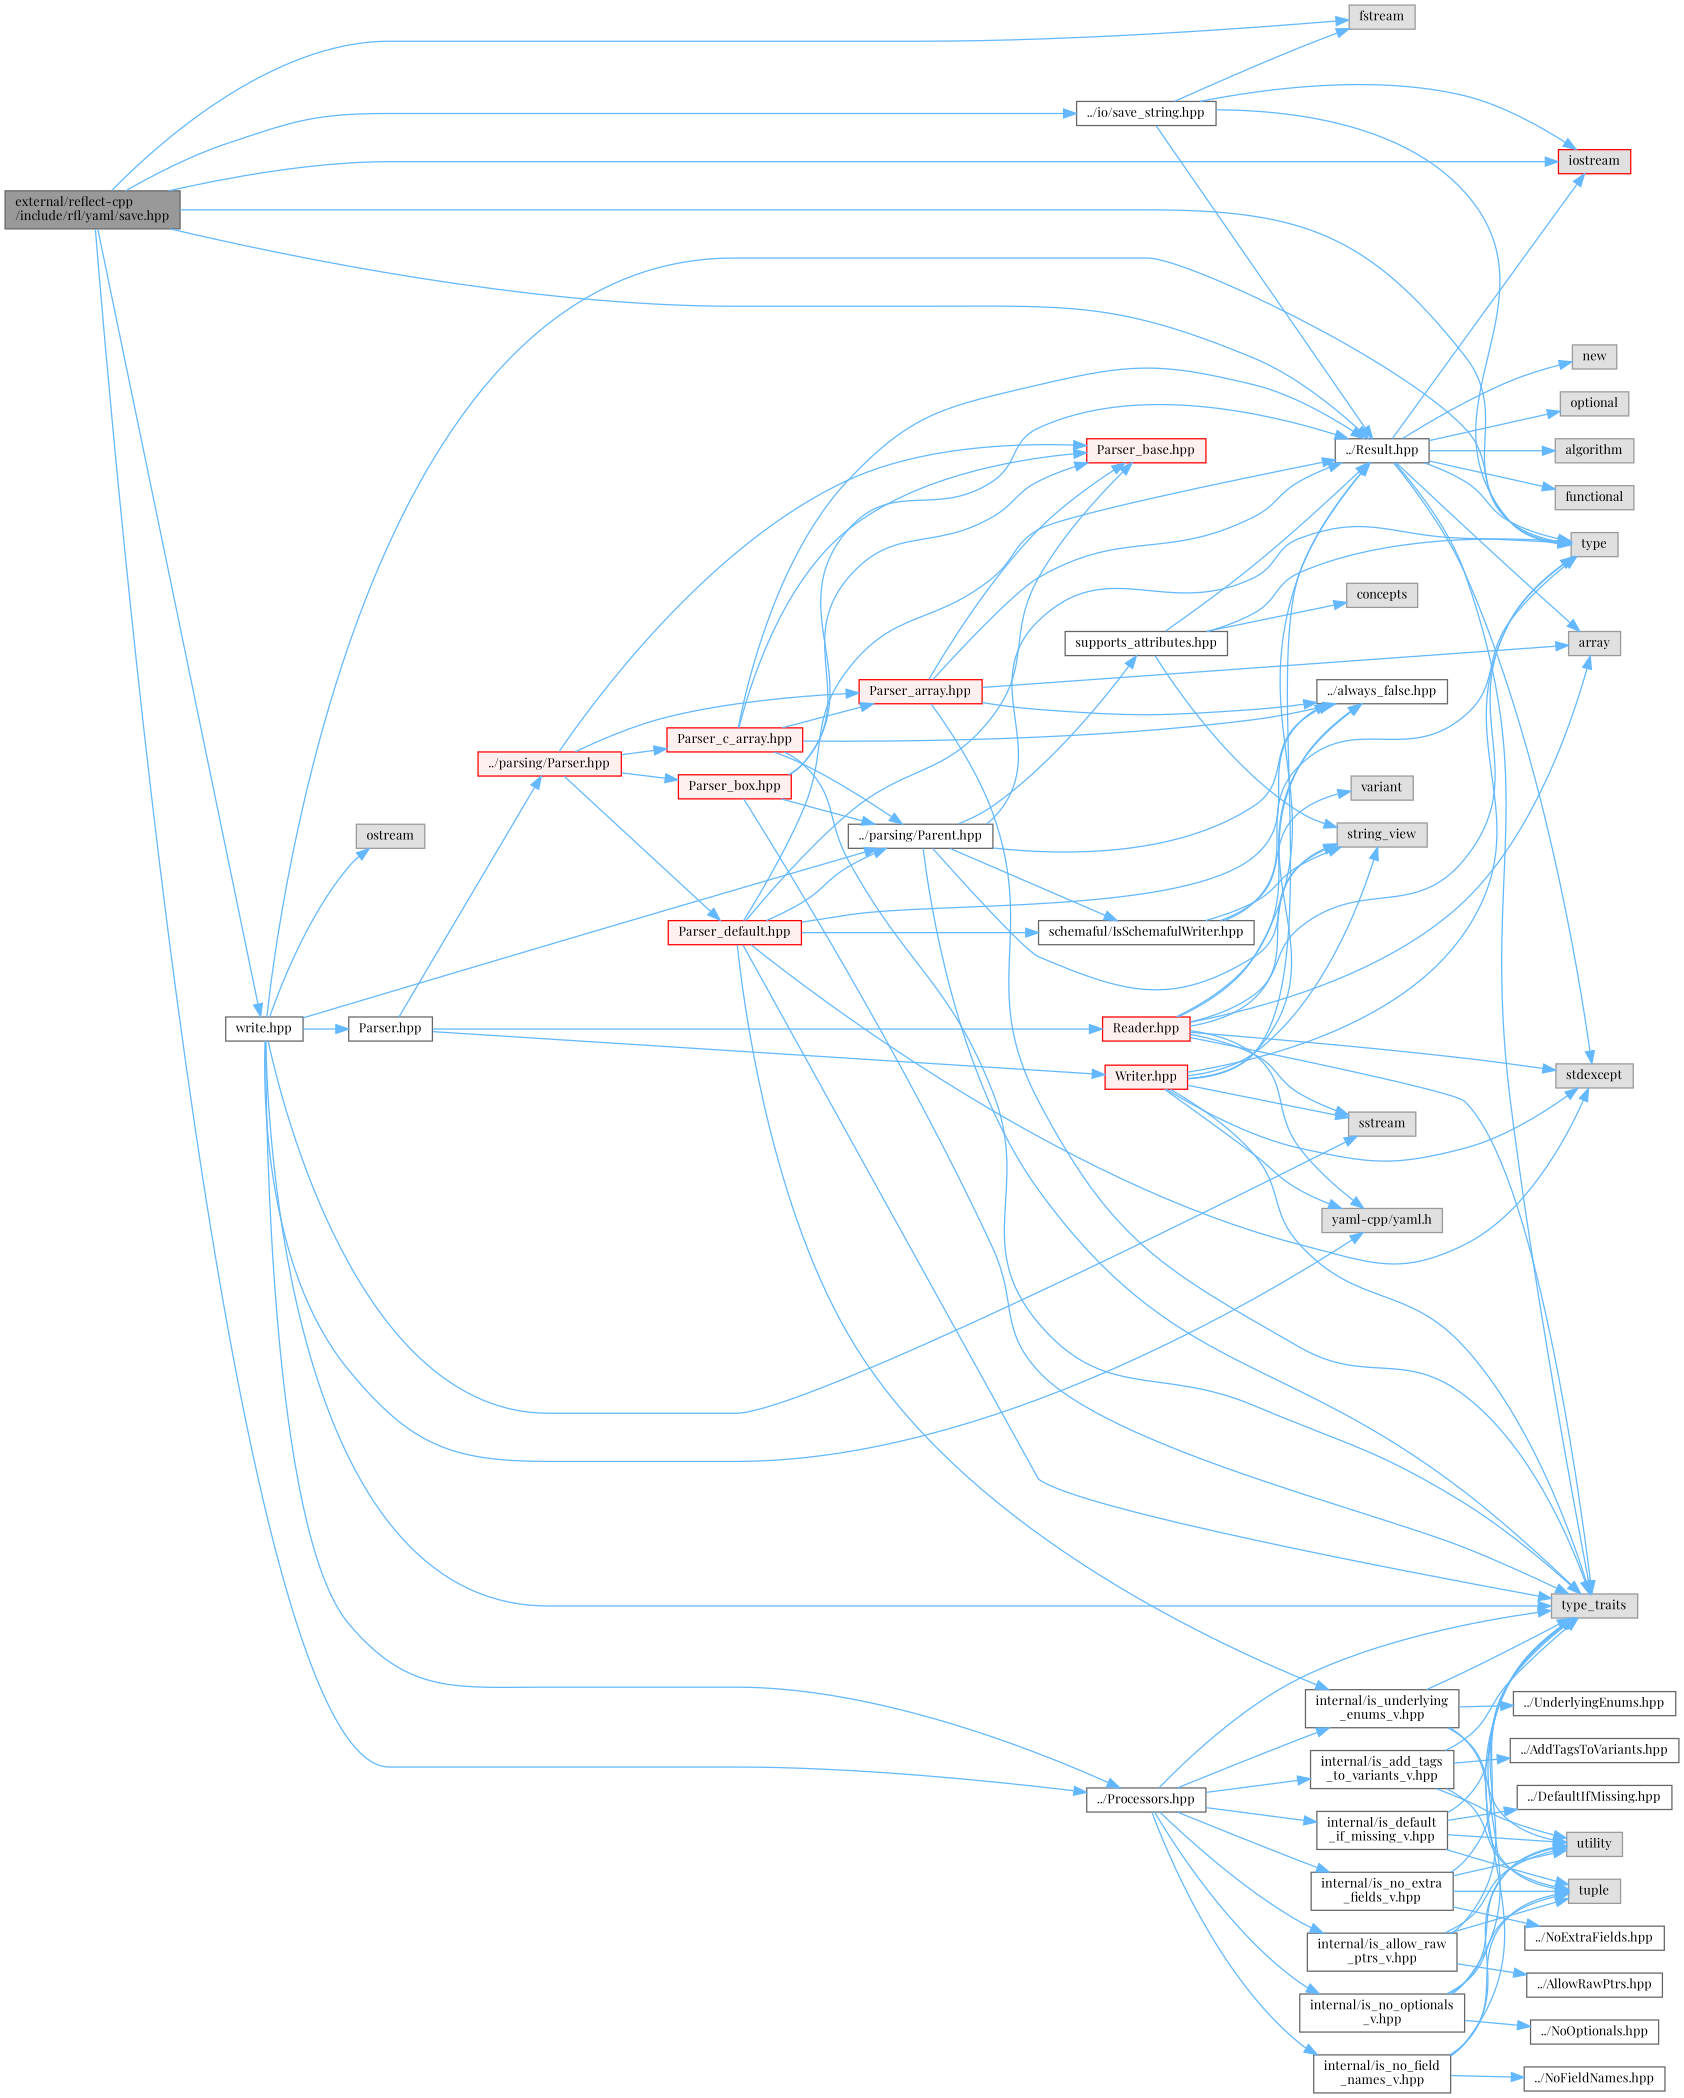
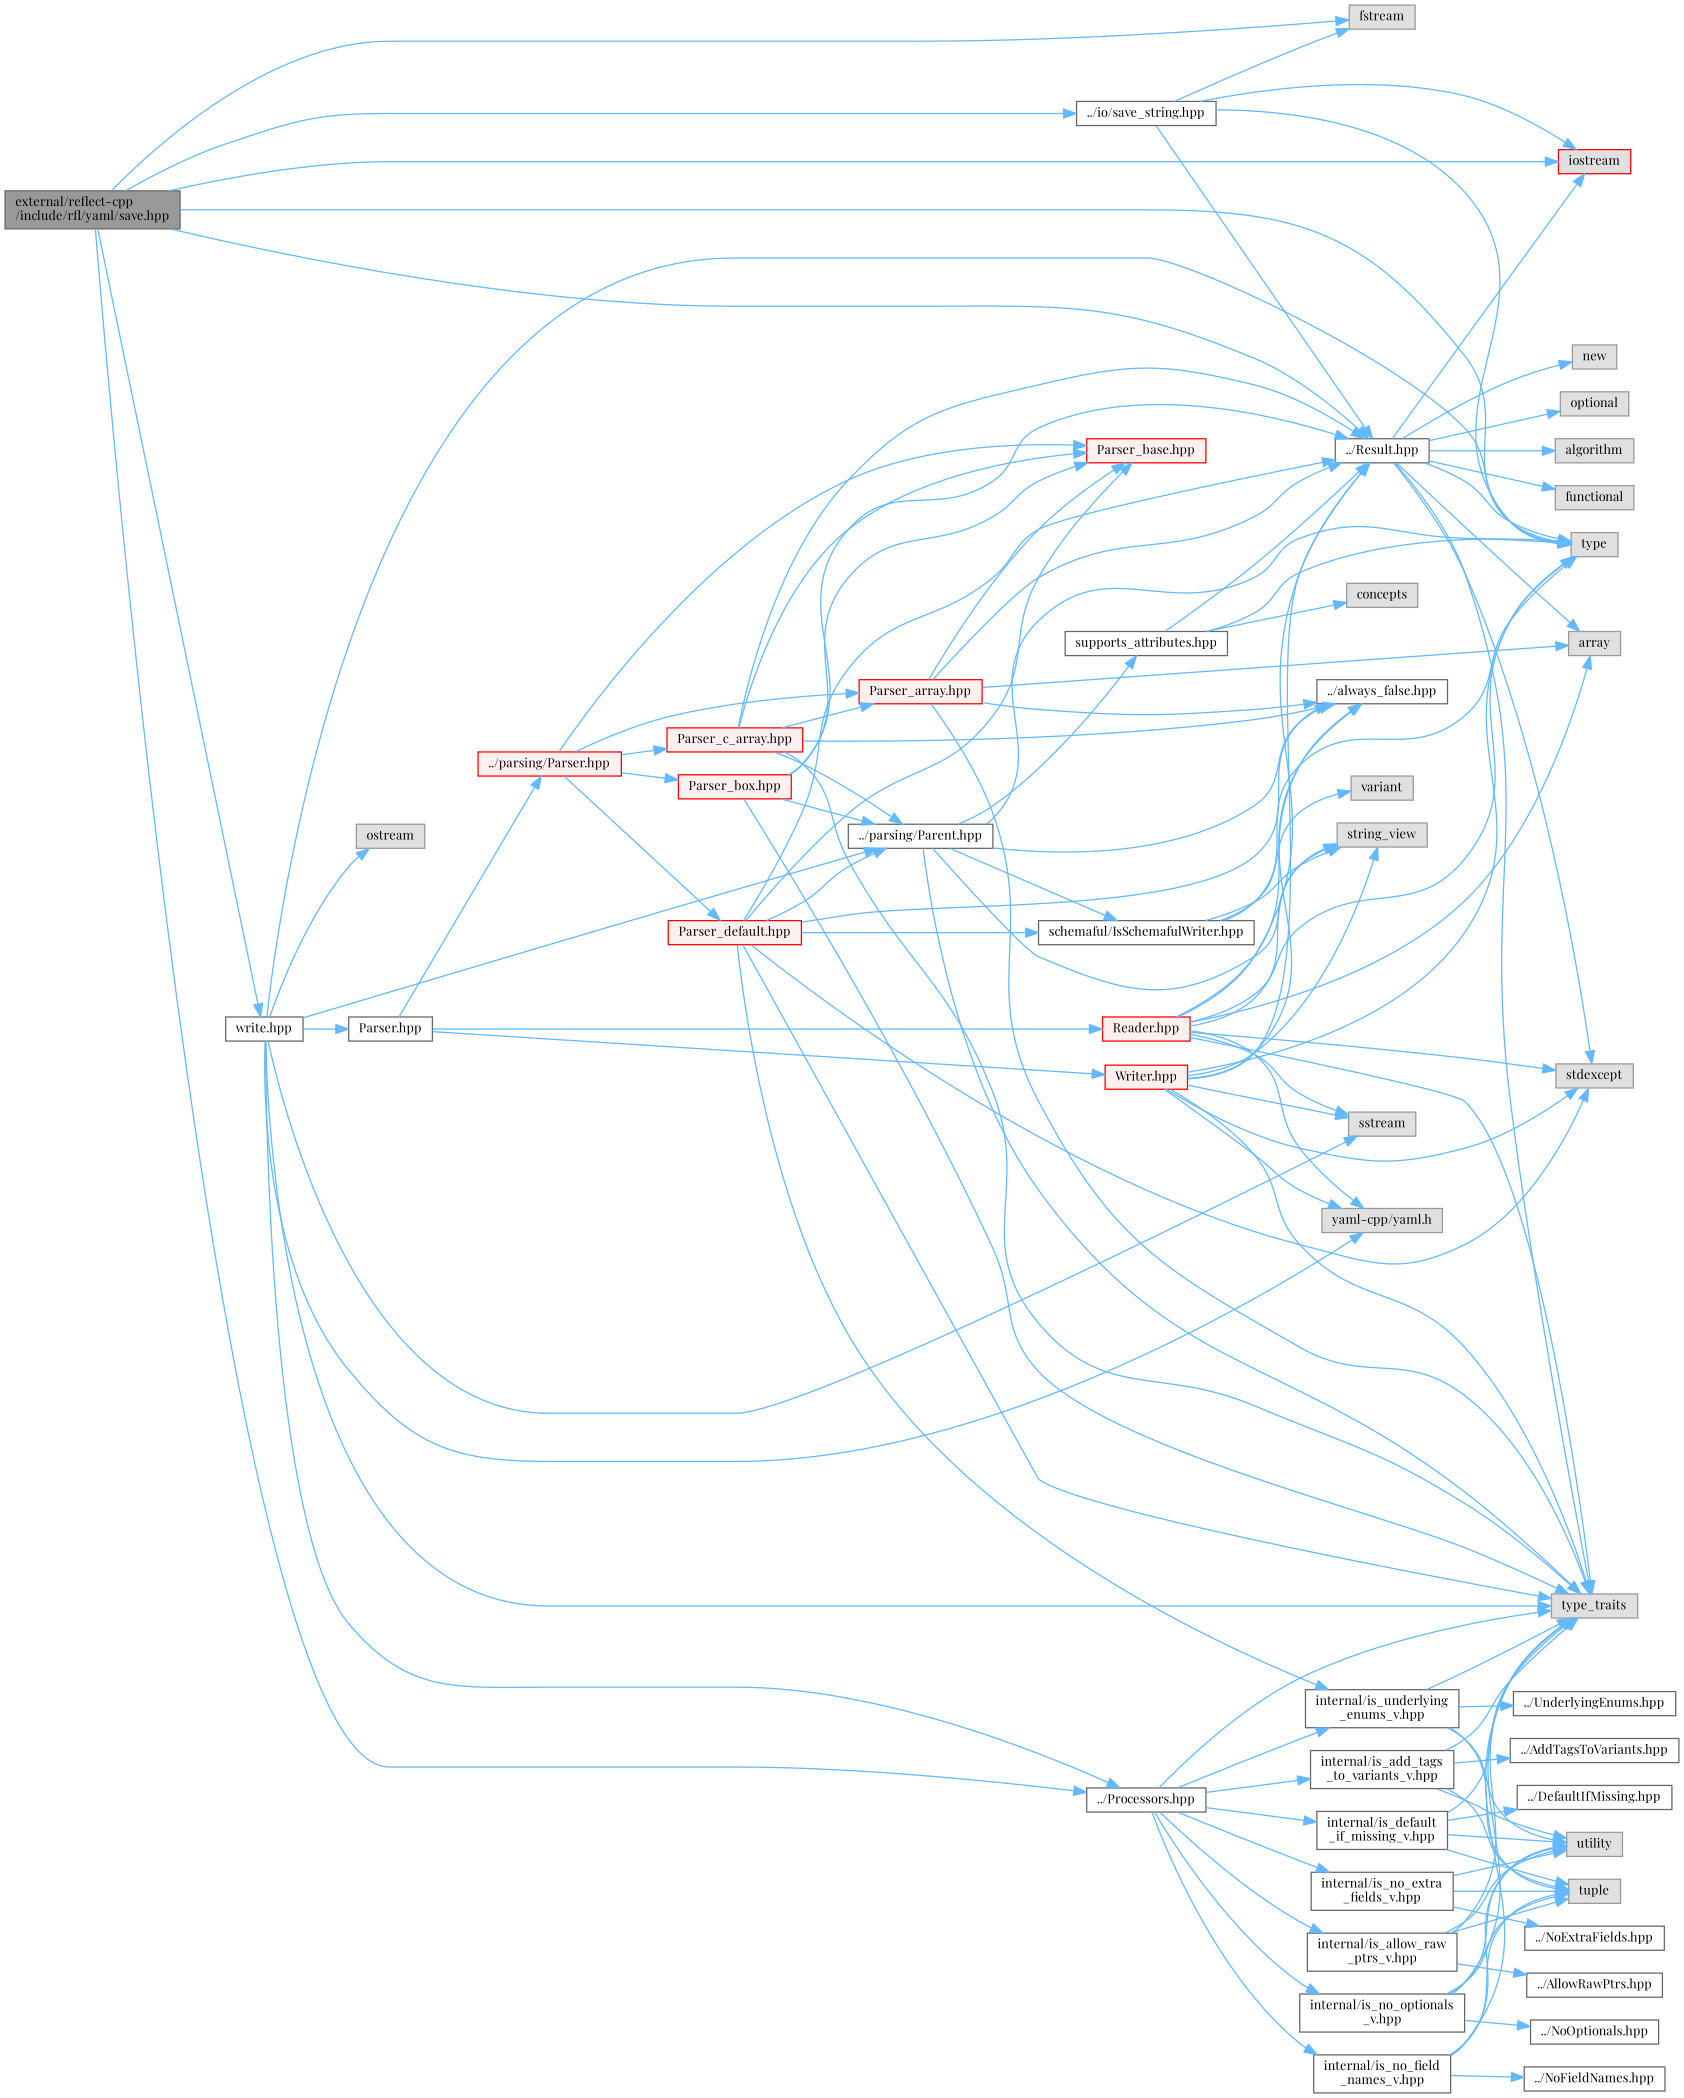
(1229, 752) -> none
(1492, 1743) -> none
